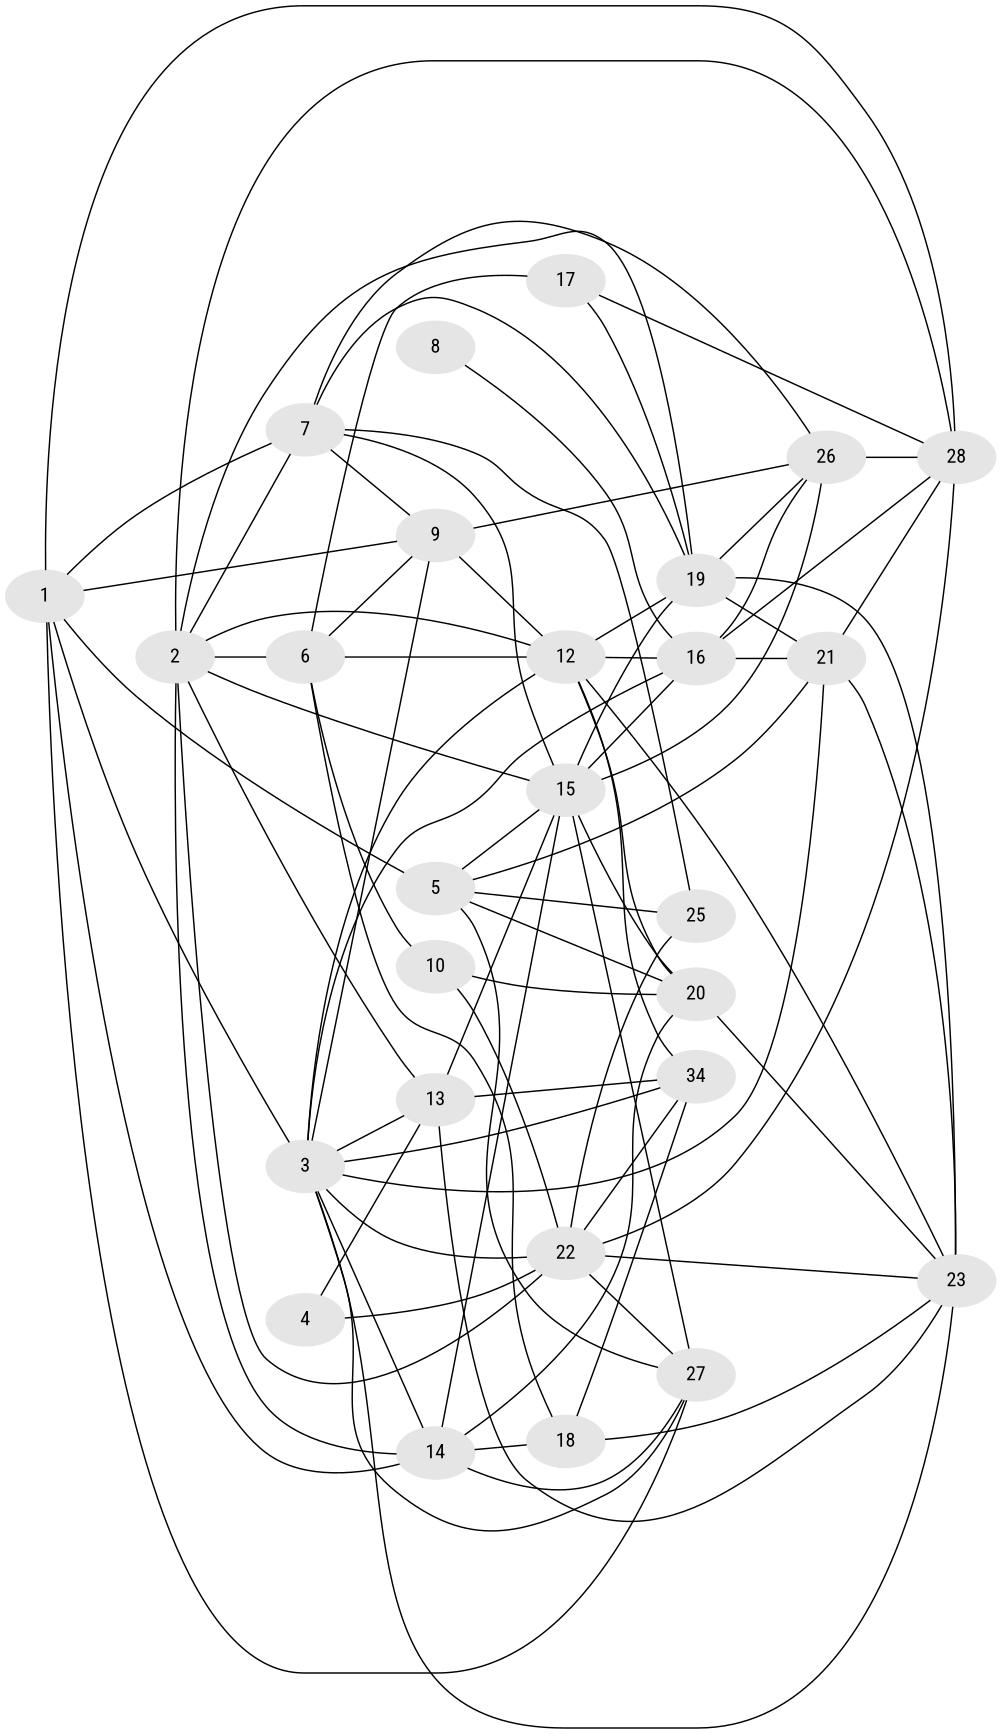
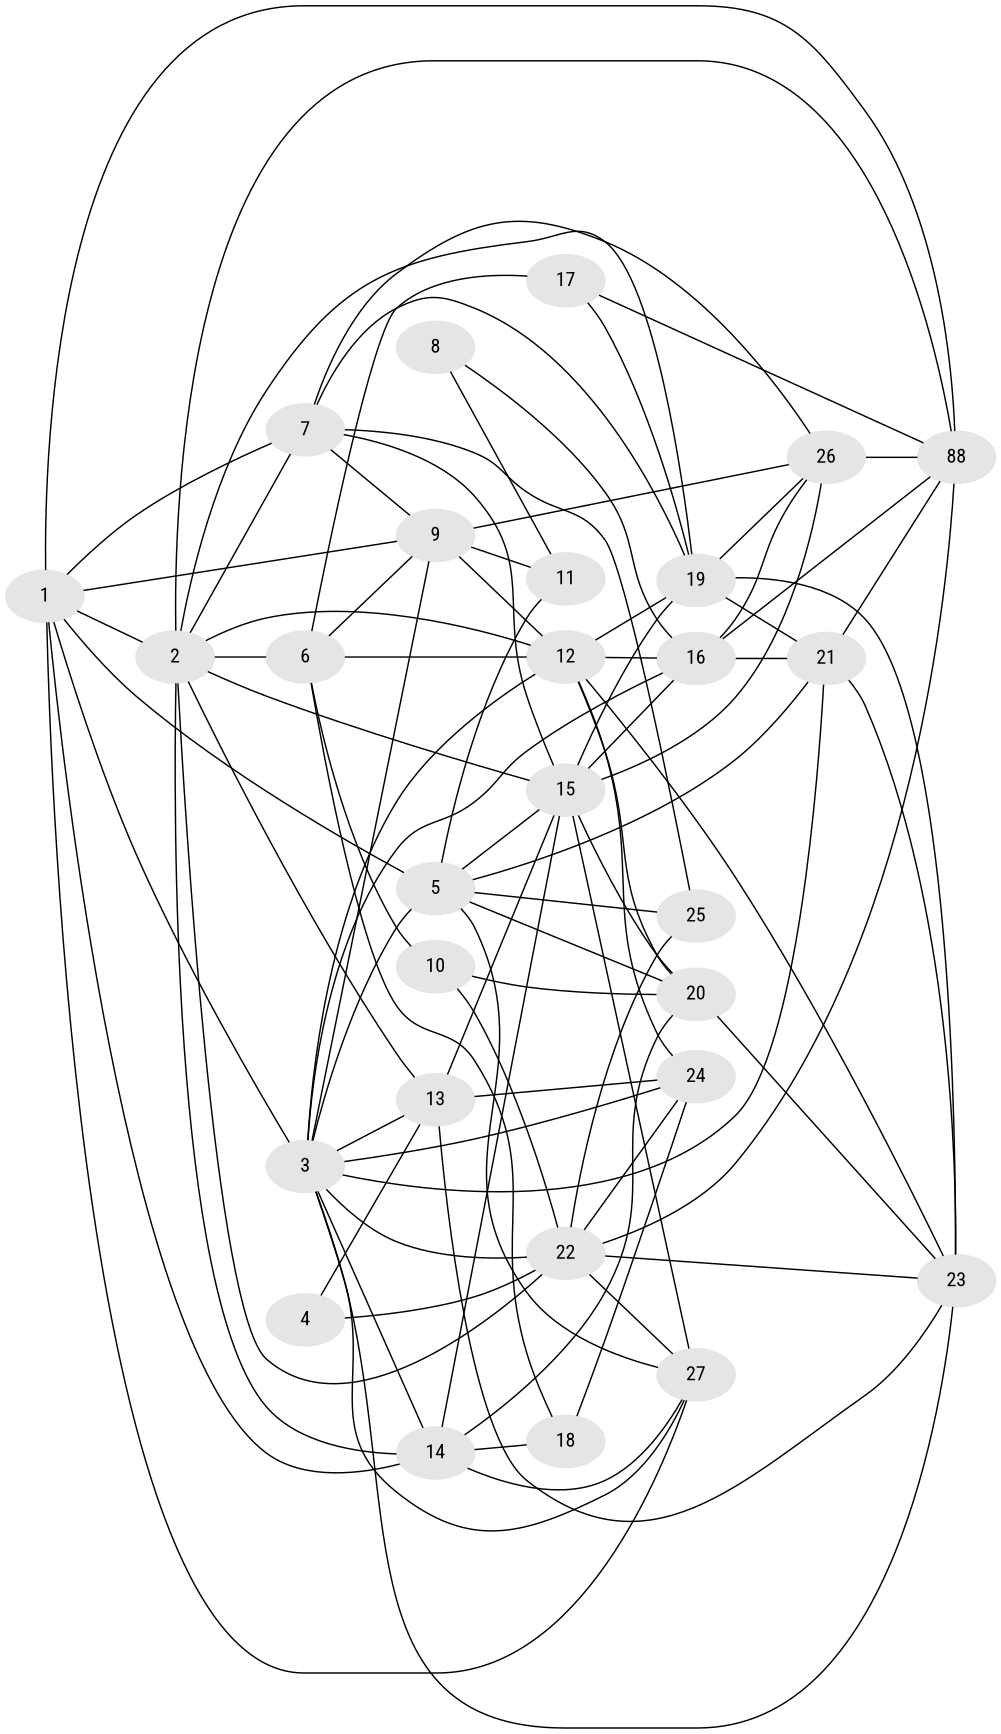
(957, 457) -> (957, 457)
none -> (566, 579)
none -> (110, 627)
none -> (351, 1020)
(696, 1077) -> (696, 1077)
(778, 1395) -> none
